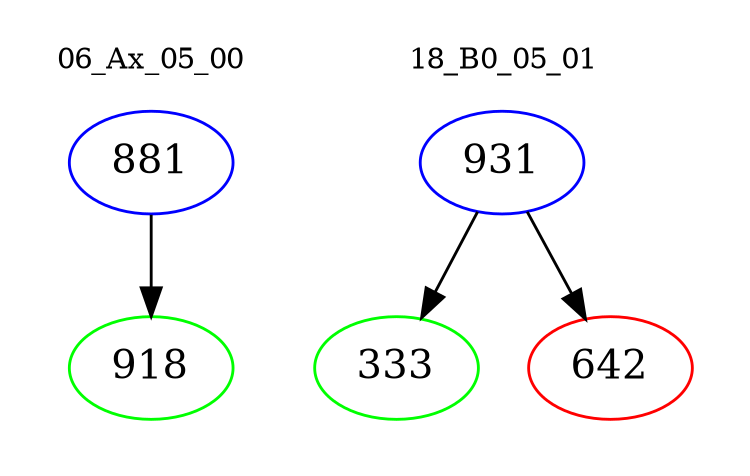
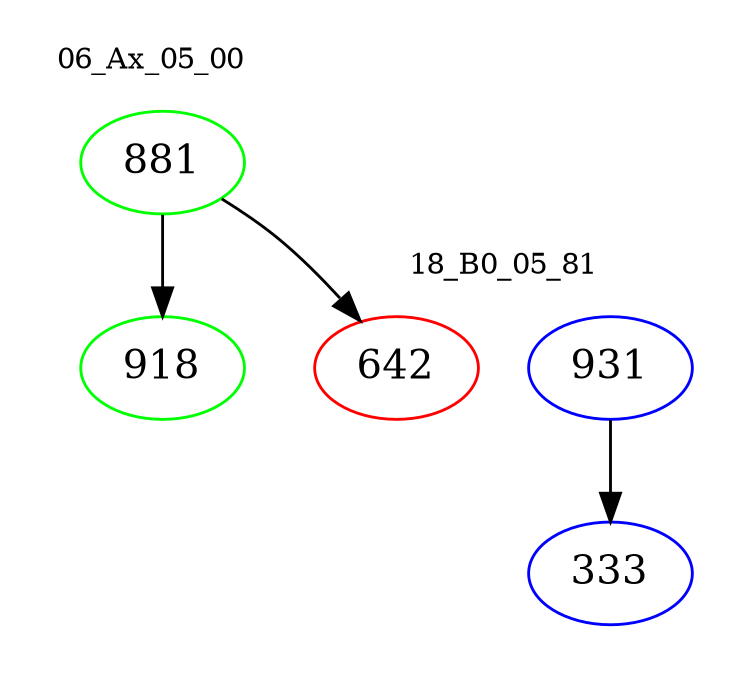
(504, 61) -> (504, 267)
(151, 163) -> (163, 163)
(549, 253) -> (310, 268)
(397, 368) -> (610, 573)
